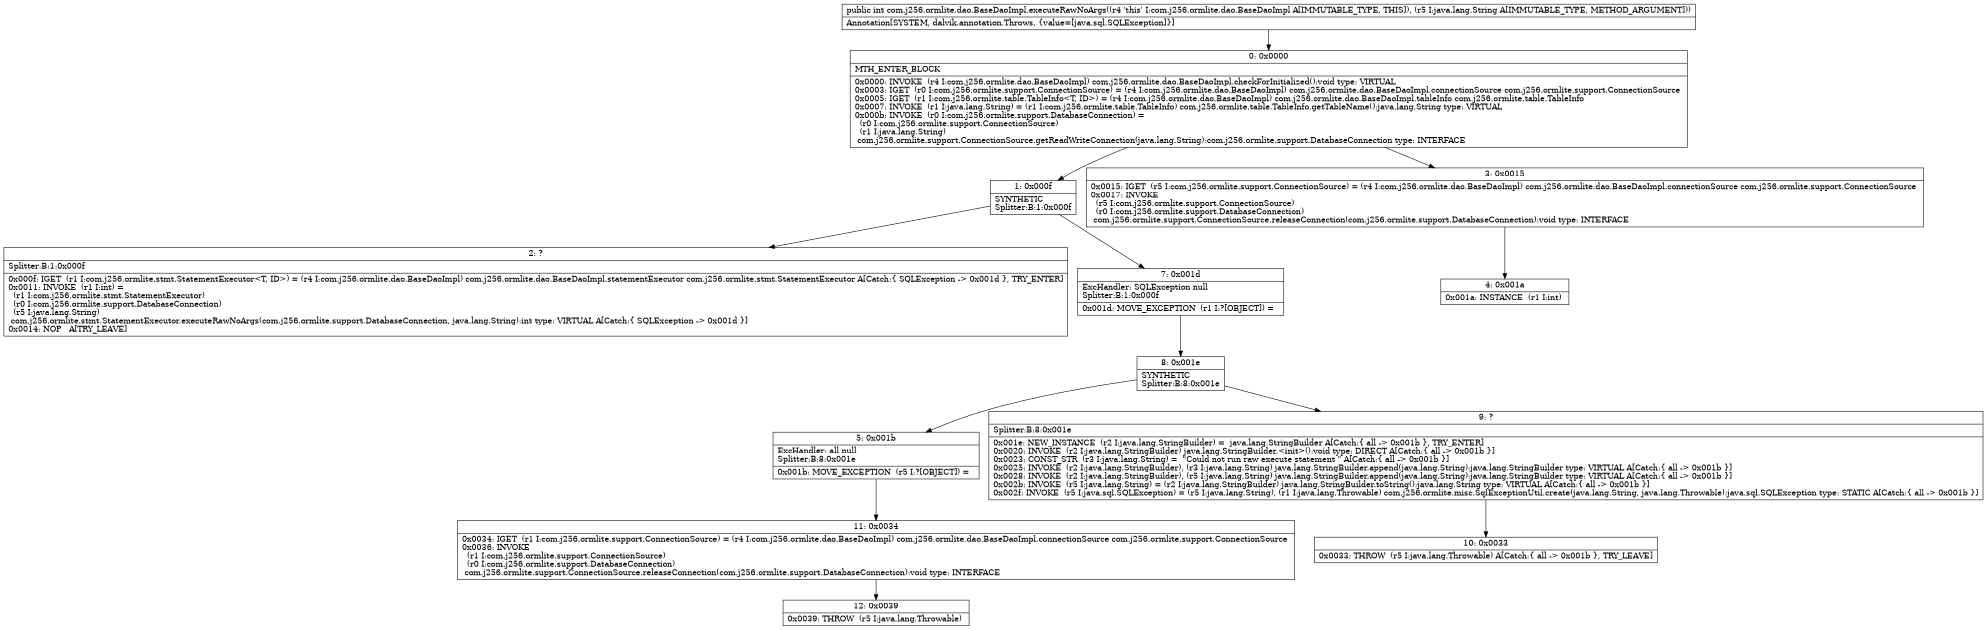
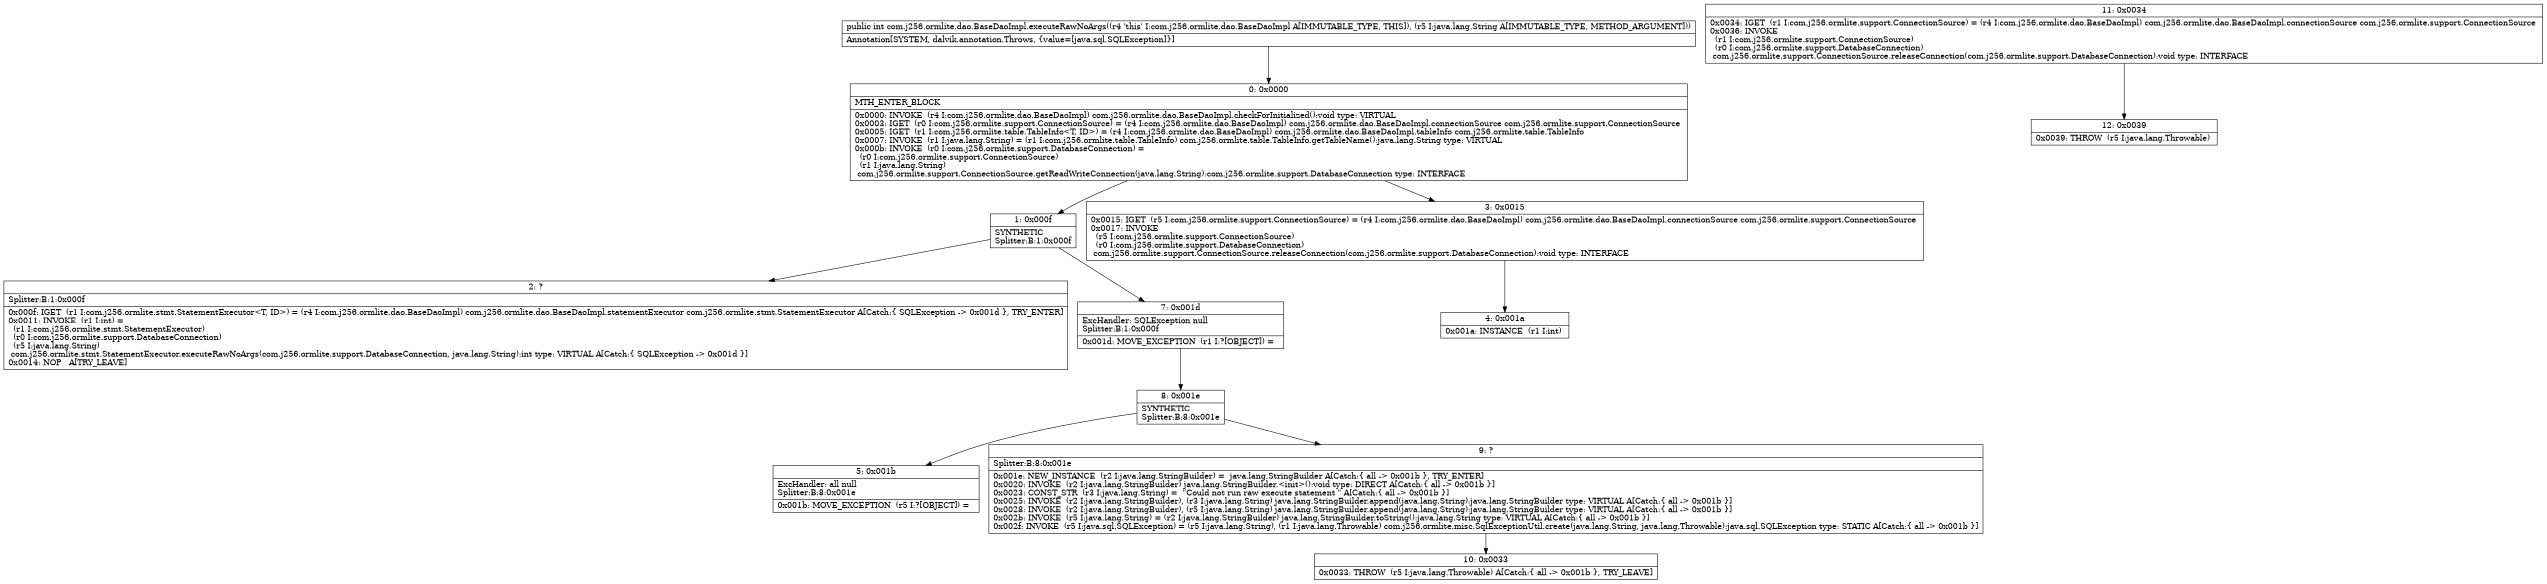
(876, 497) -> none
